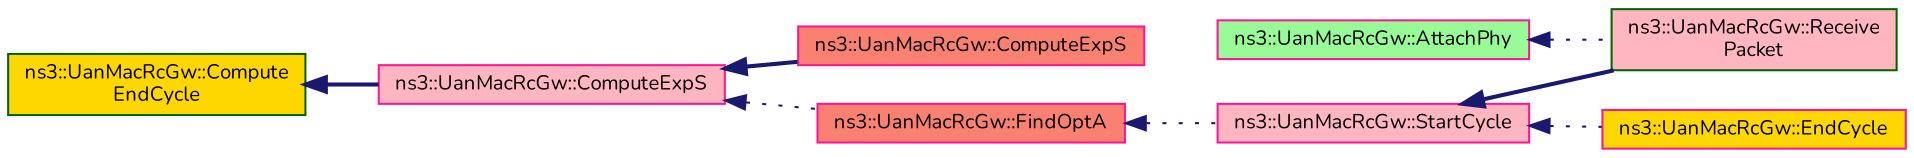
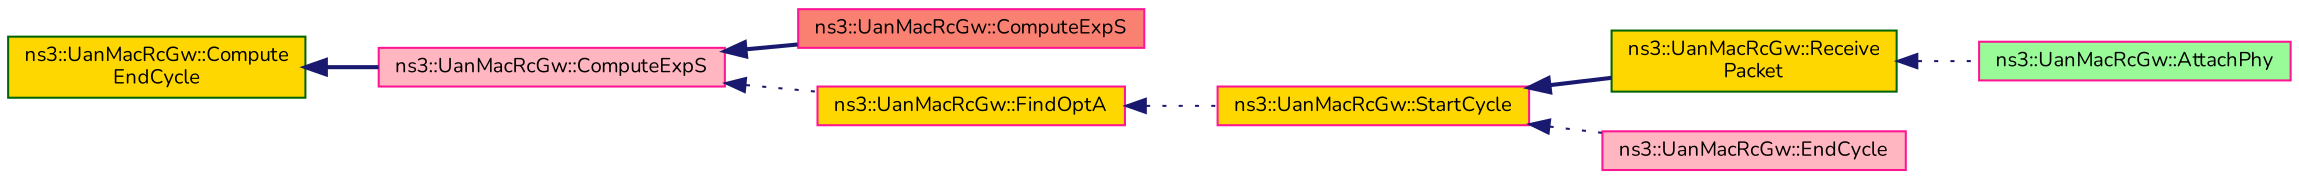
(1581, 40) -> (1948, 61)
(1754, 40) -> (1754, 61)
(971, 123) -> (971, 106)
(1373, 123) -> (1373, 106)
(1754, 129) -> (1754, 151)
